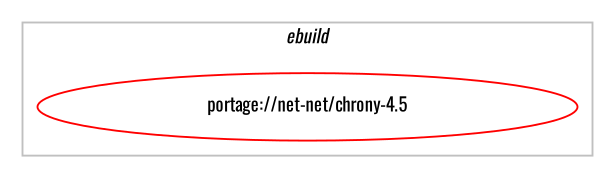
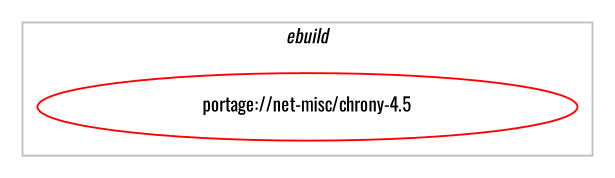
(308, 107) -> (308, 107)
